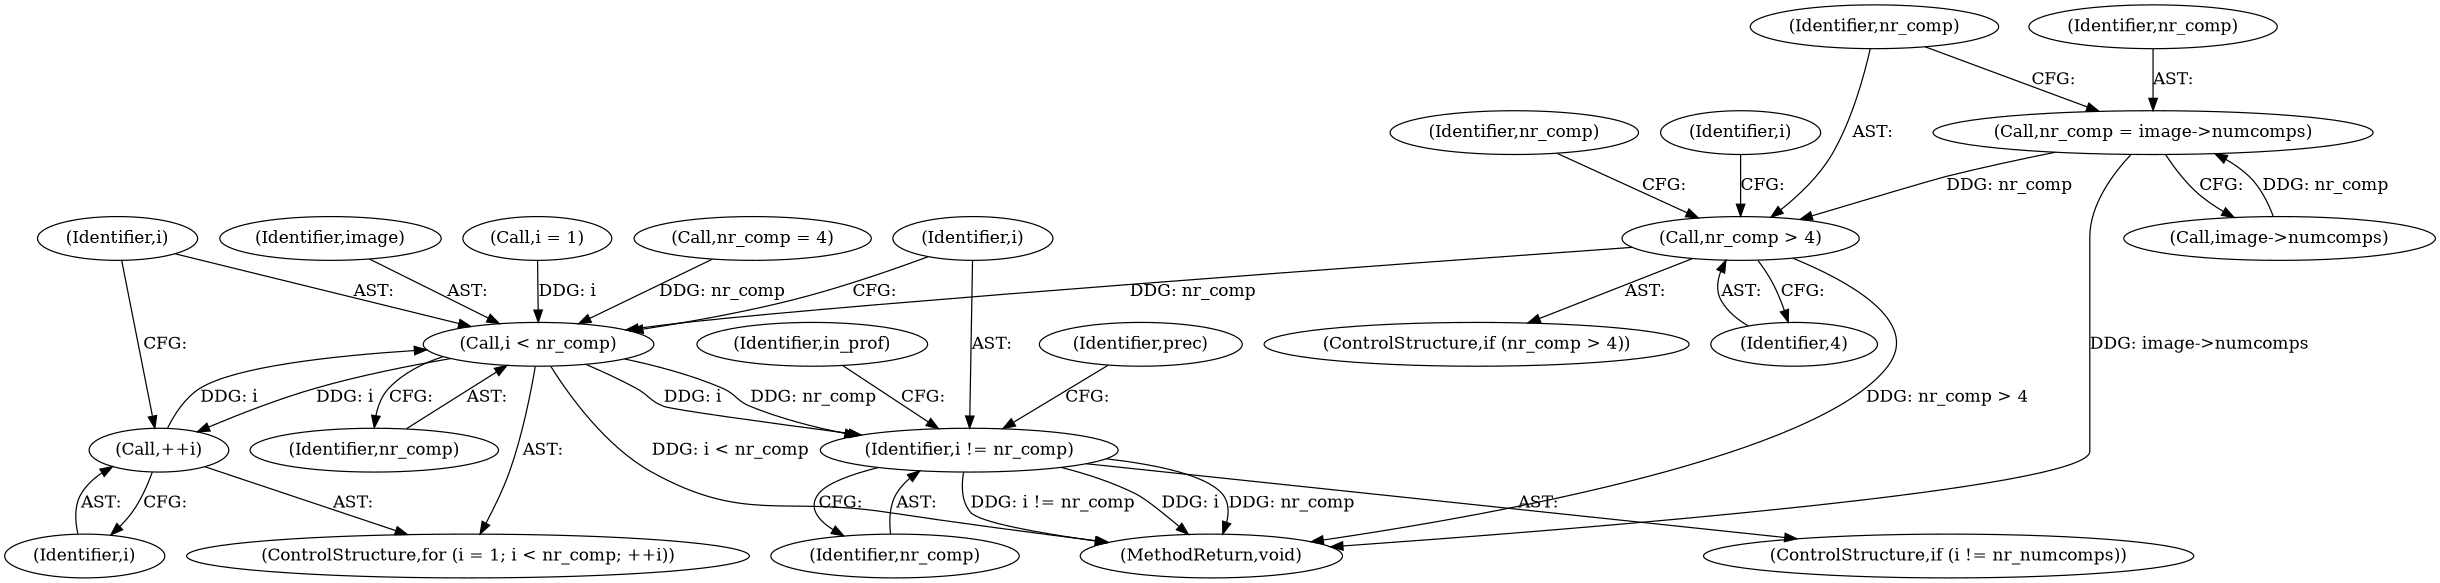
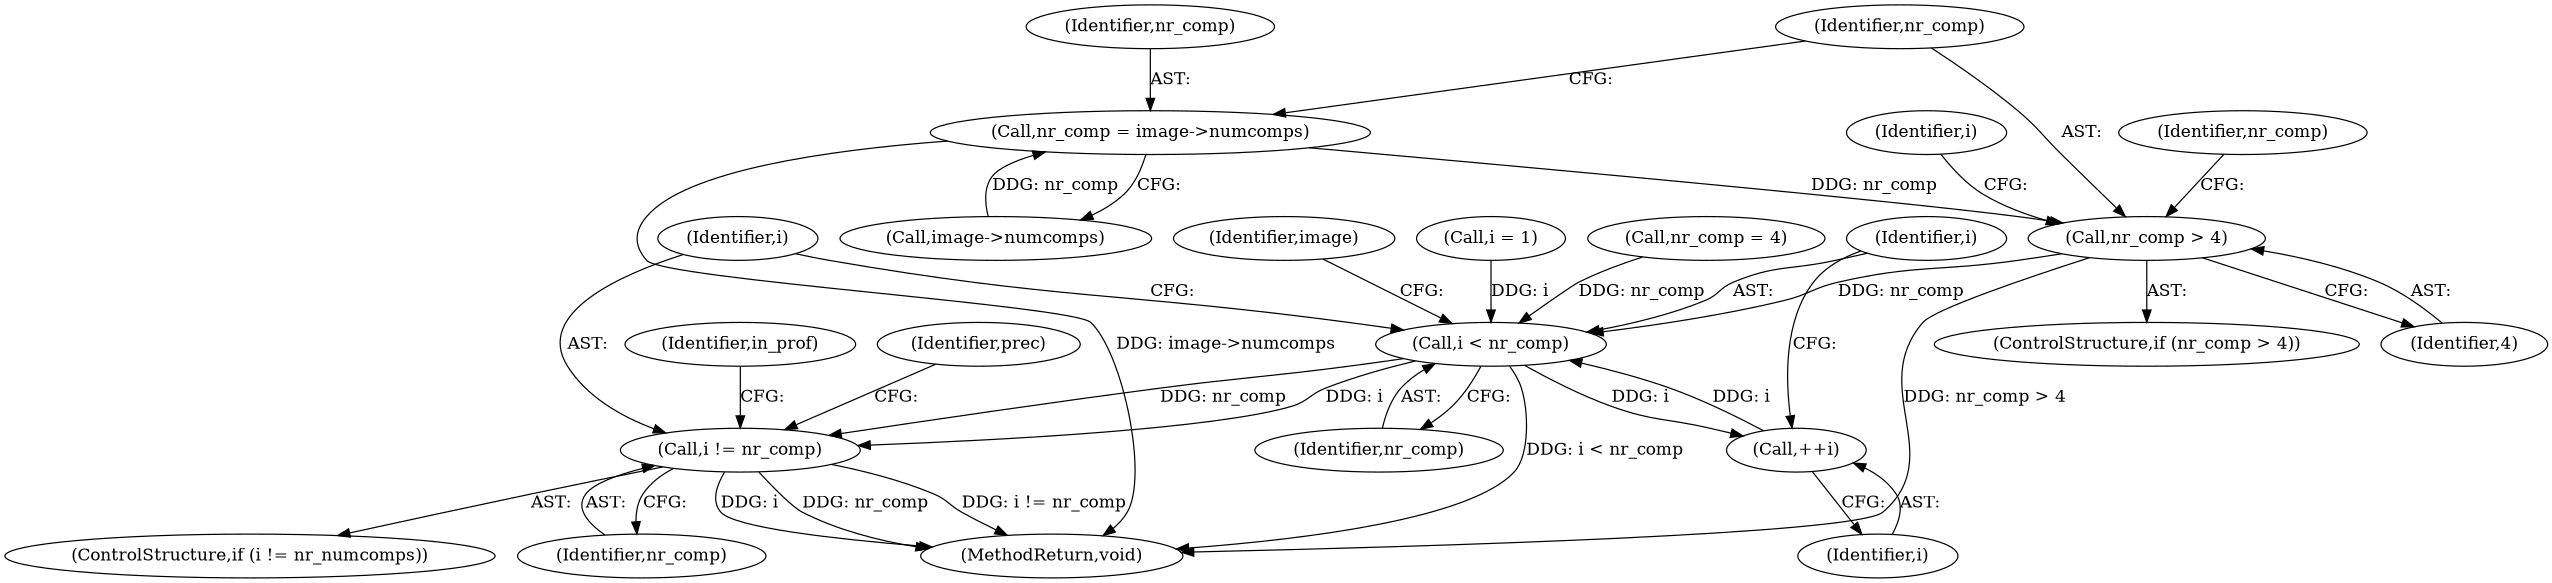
(470, 291) -> (1425, 291)
(969, 450) -> (740, 450)
(468, 556) -> none
